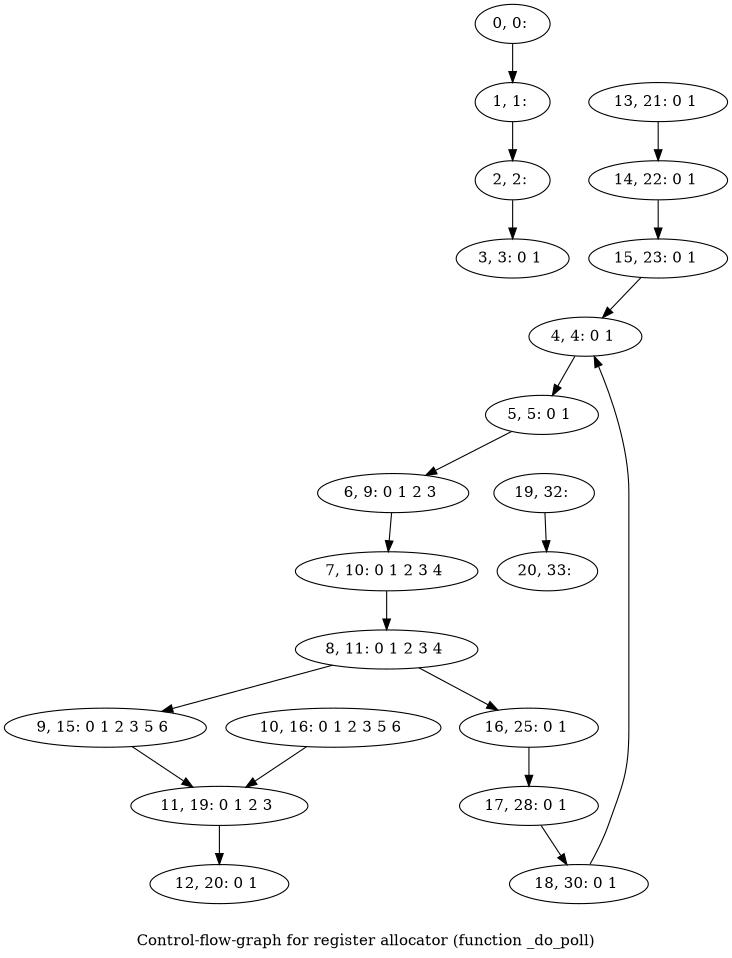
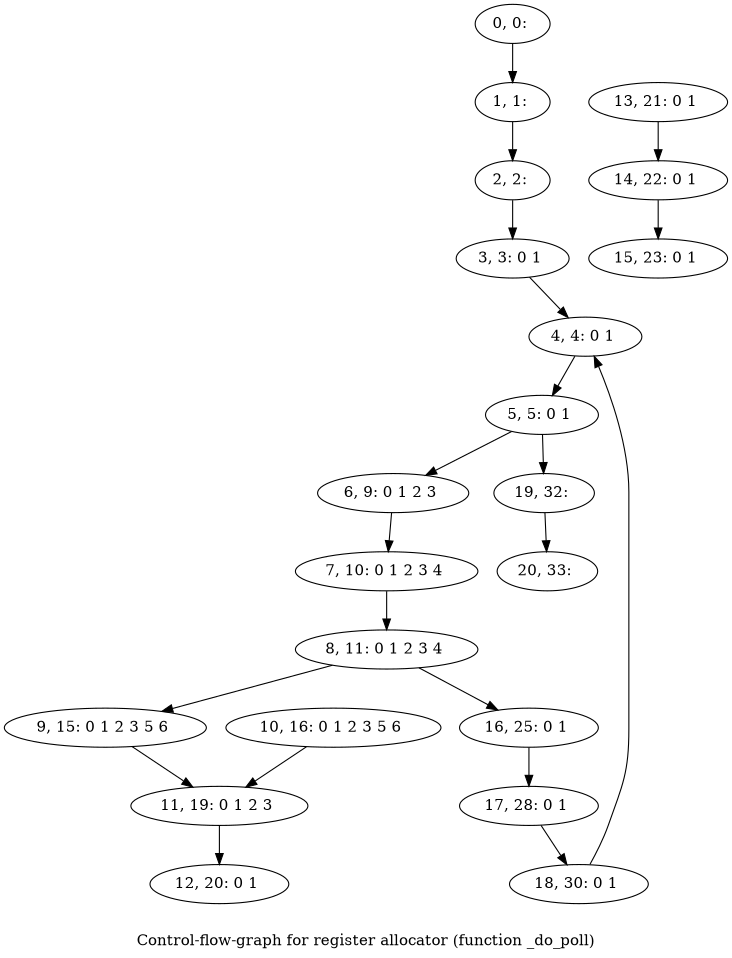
(626, 294) -> (545, 293)
none -> (543, 449)
